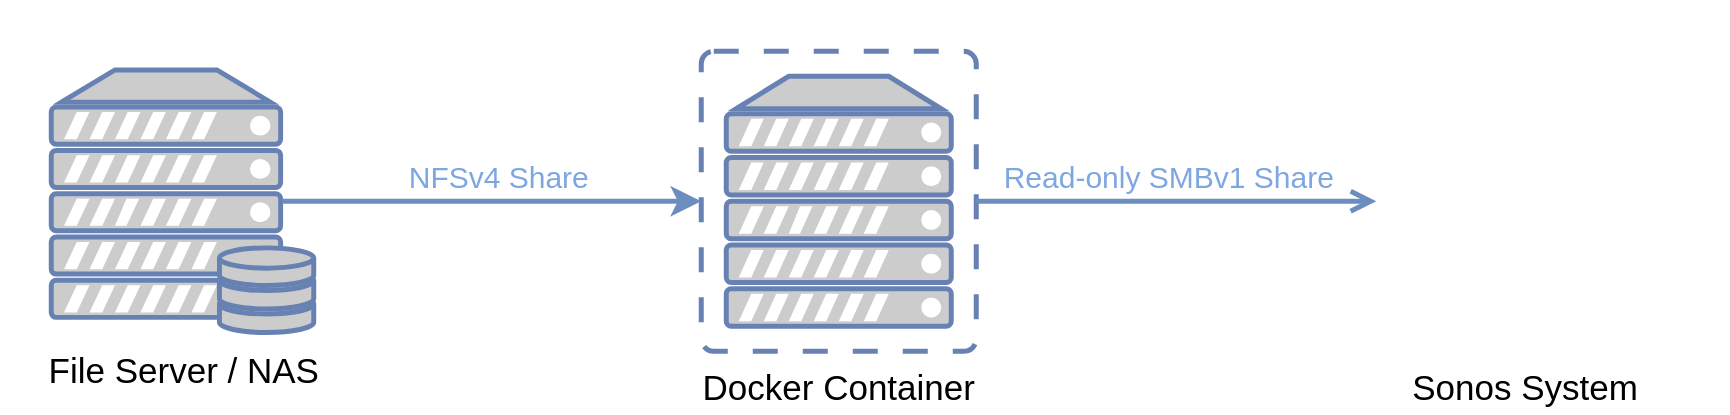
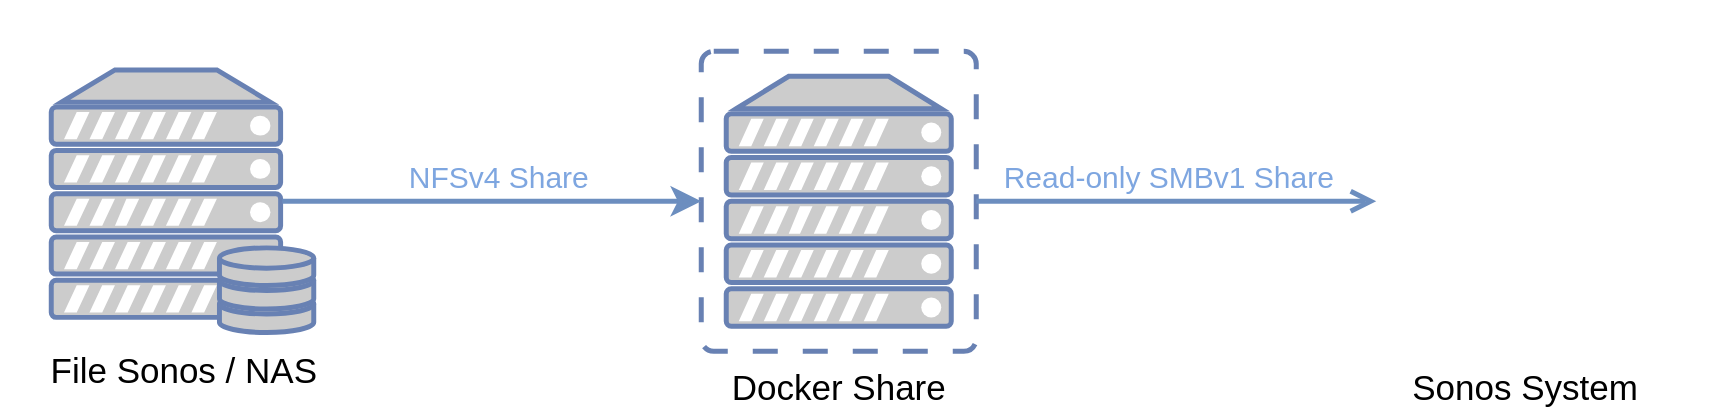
(185, 372) -> (185, 372)
(840, 390) -> (840, 390)
